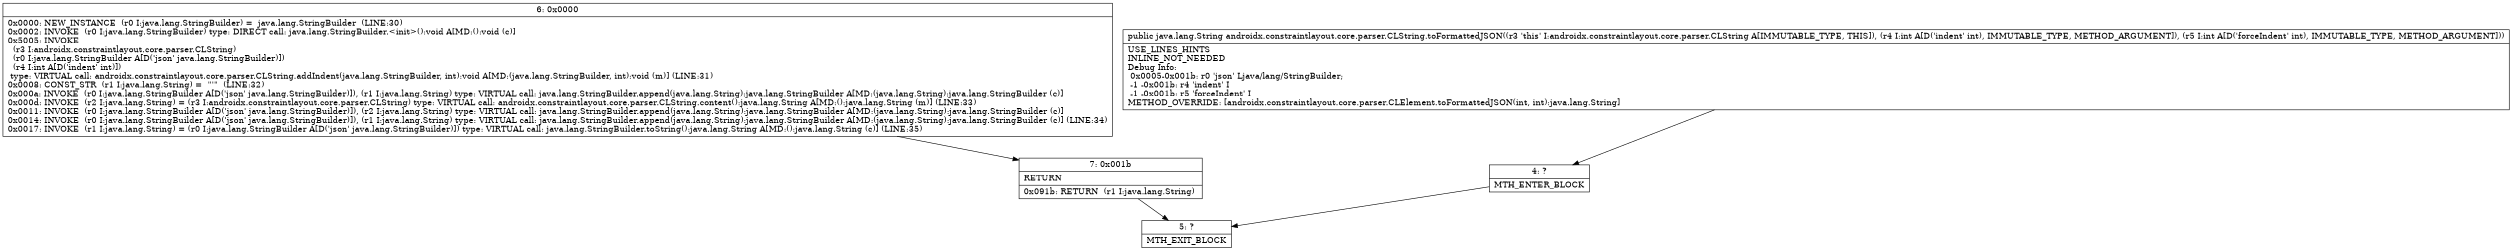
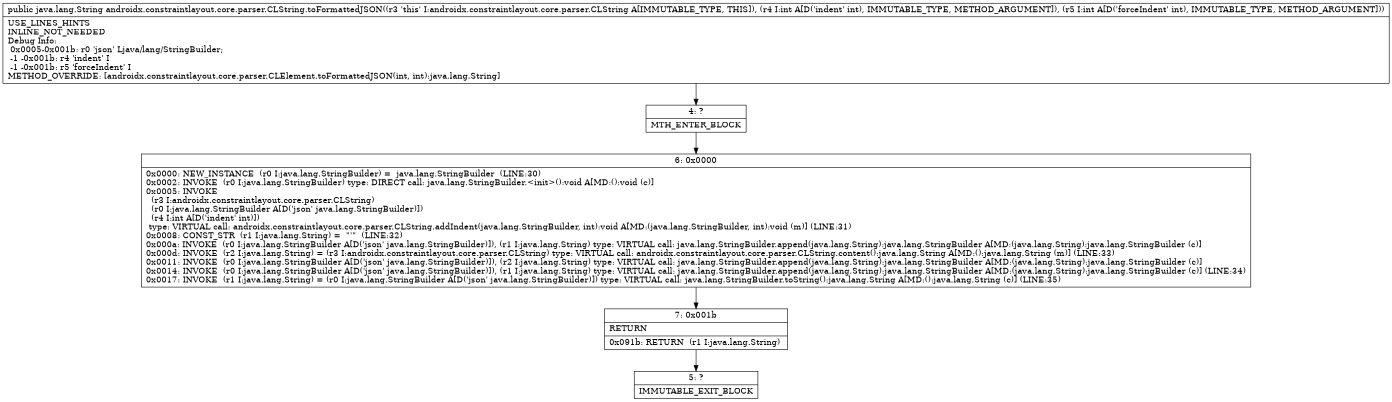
(46, 41) -> (185, 192)
(1363, 206) -> (696, 140)
(1187, 241) -> (696, 391)
